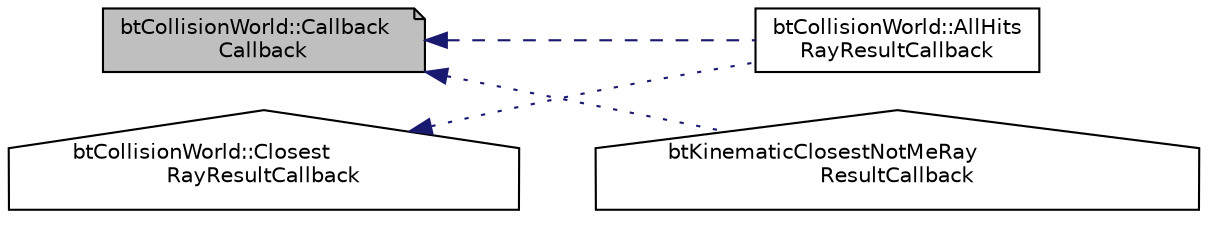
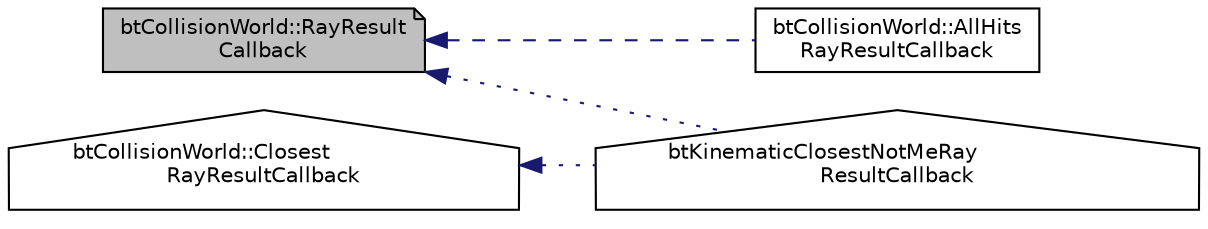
(264, 40) -> (264, 40)
(593, 92) -> (569, 165)
